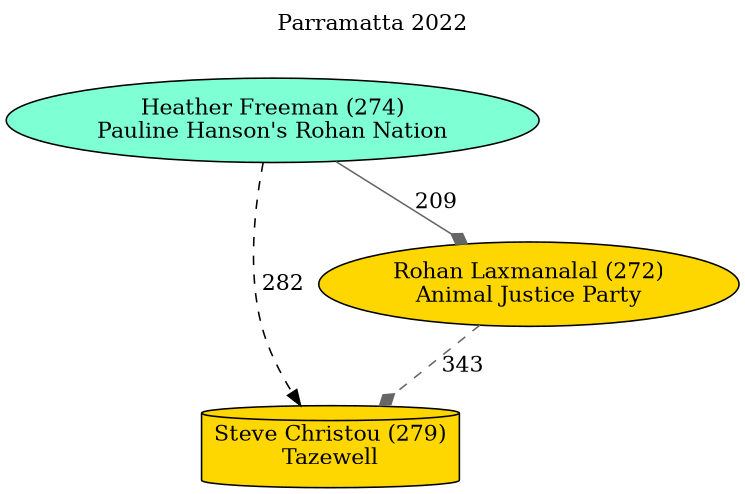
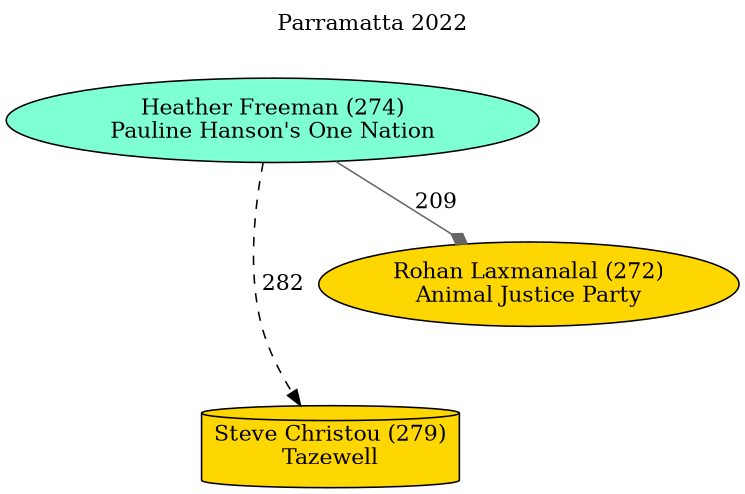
(273, 120) -> (273, 120)
(437, 359) -> none
